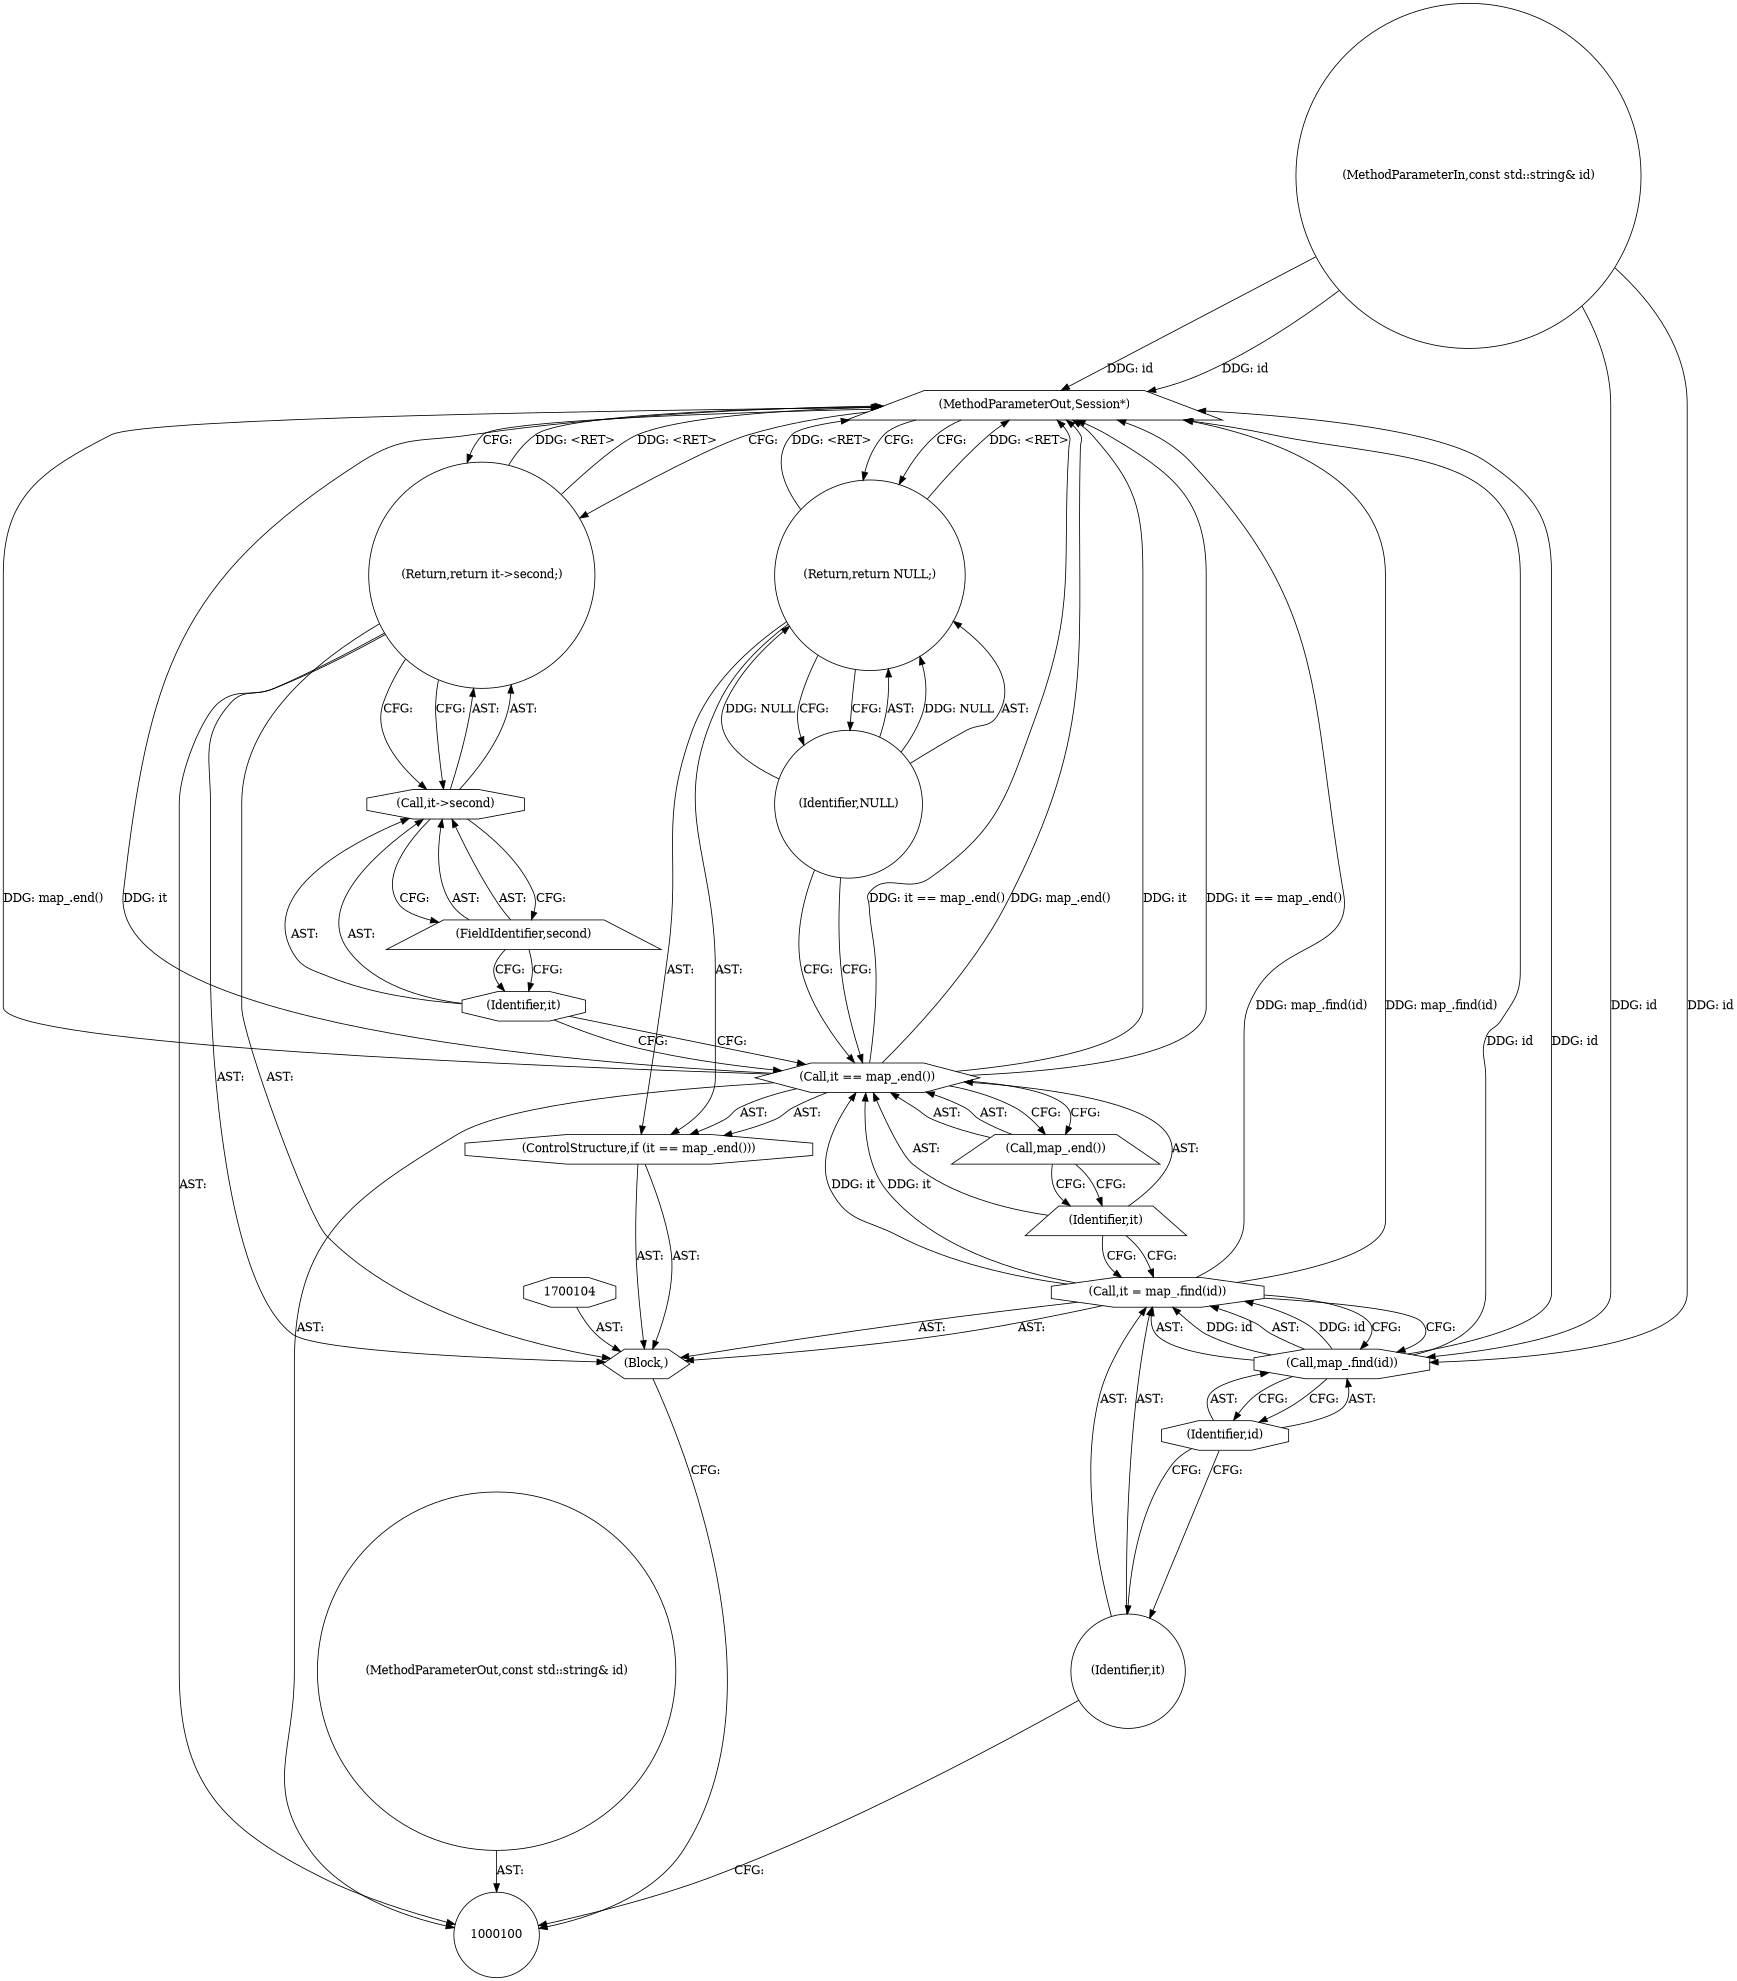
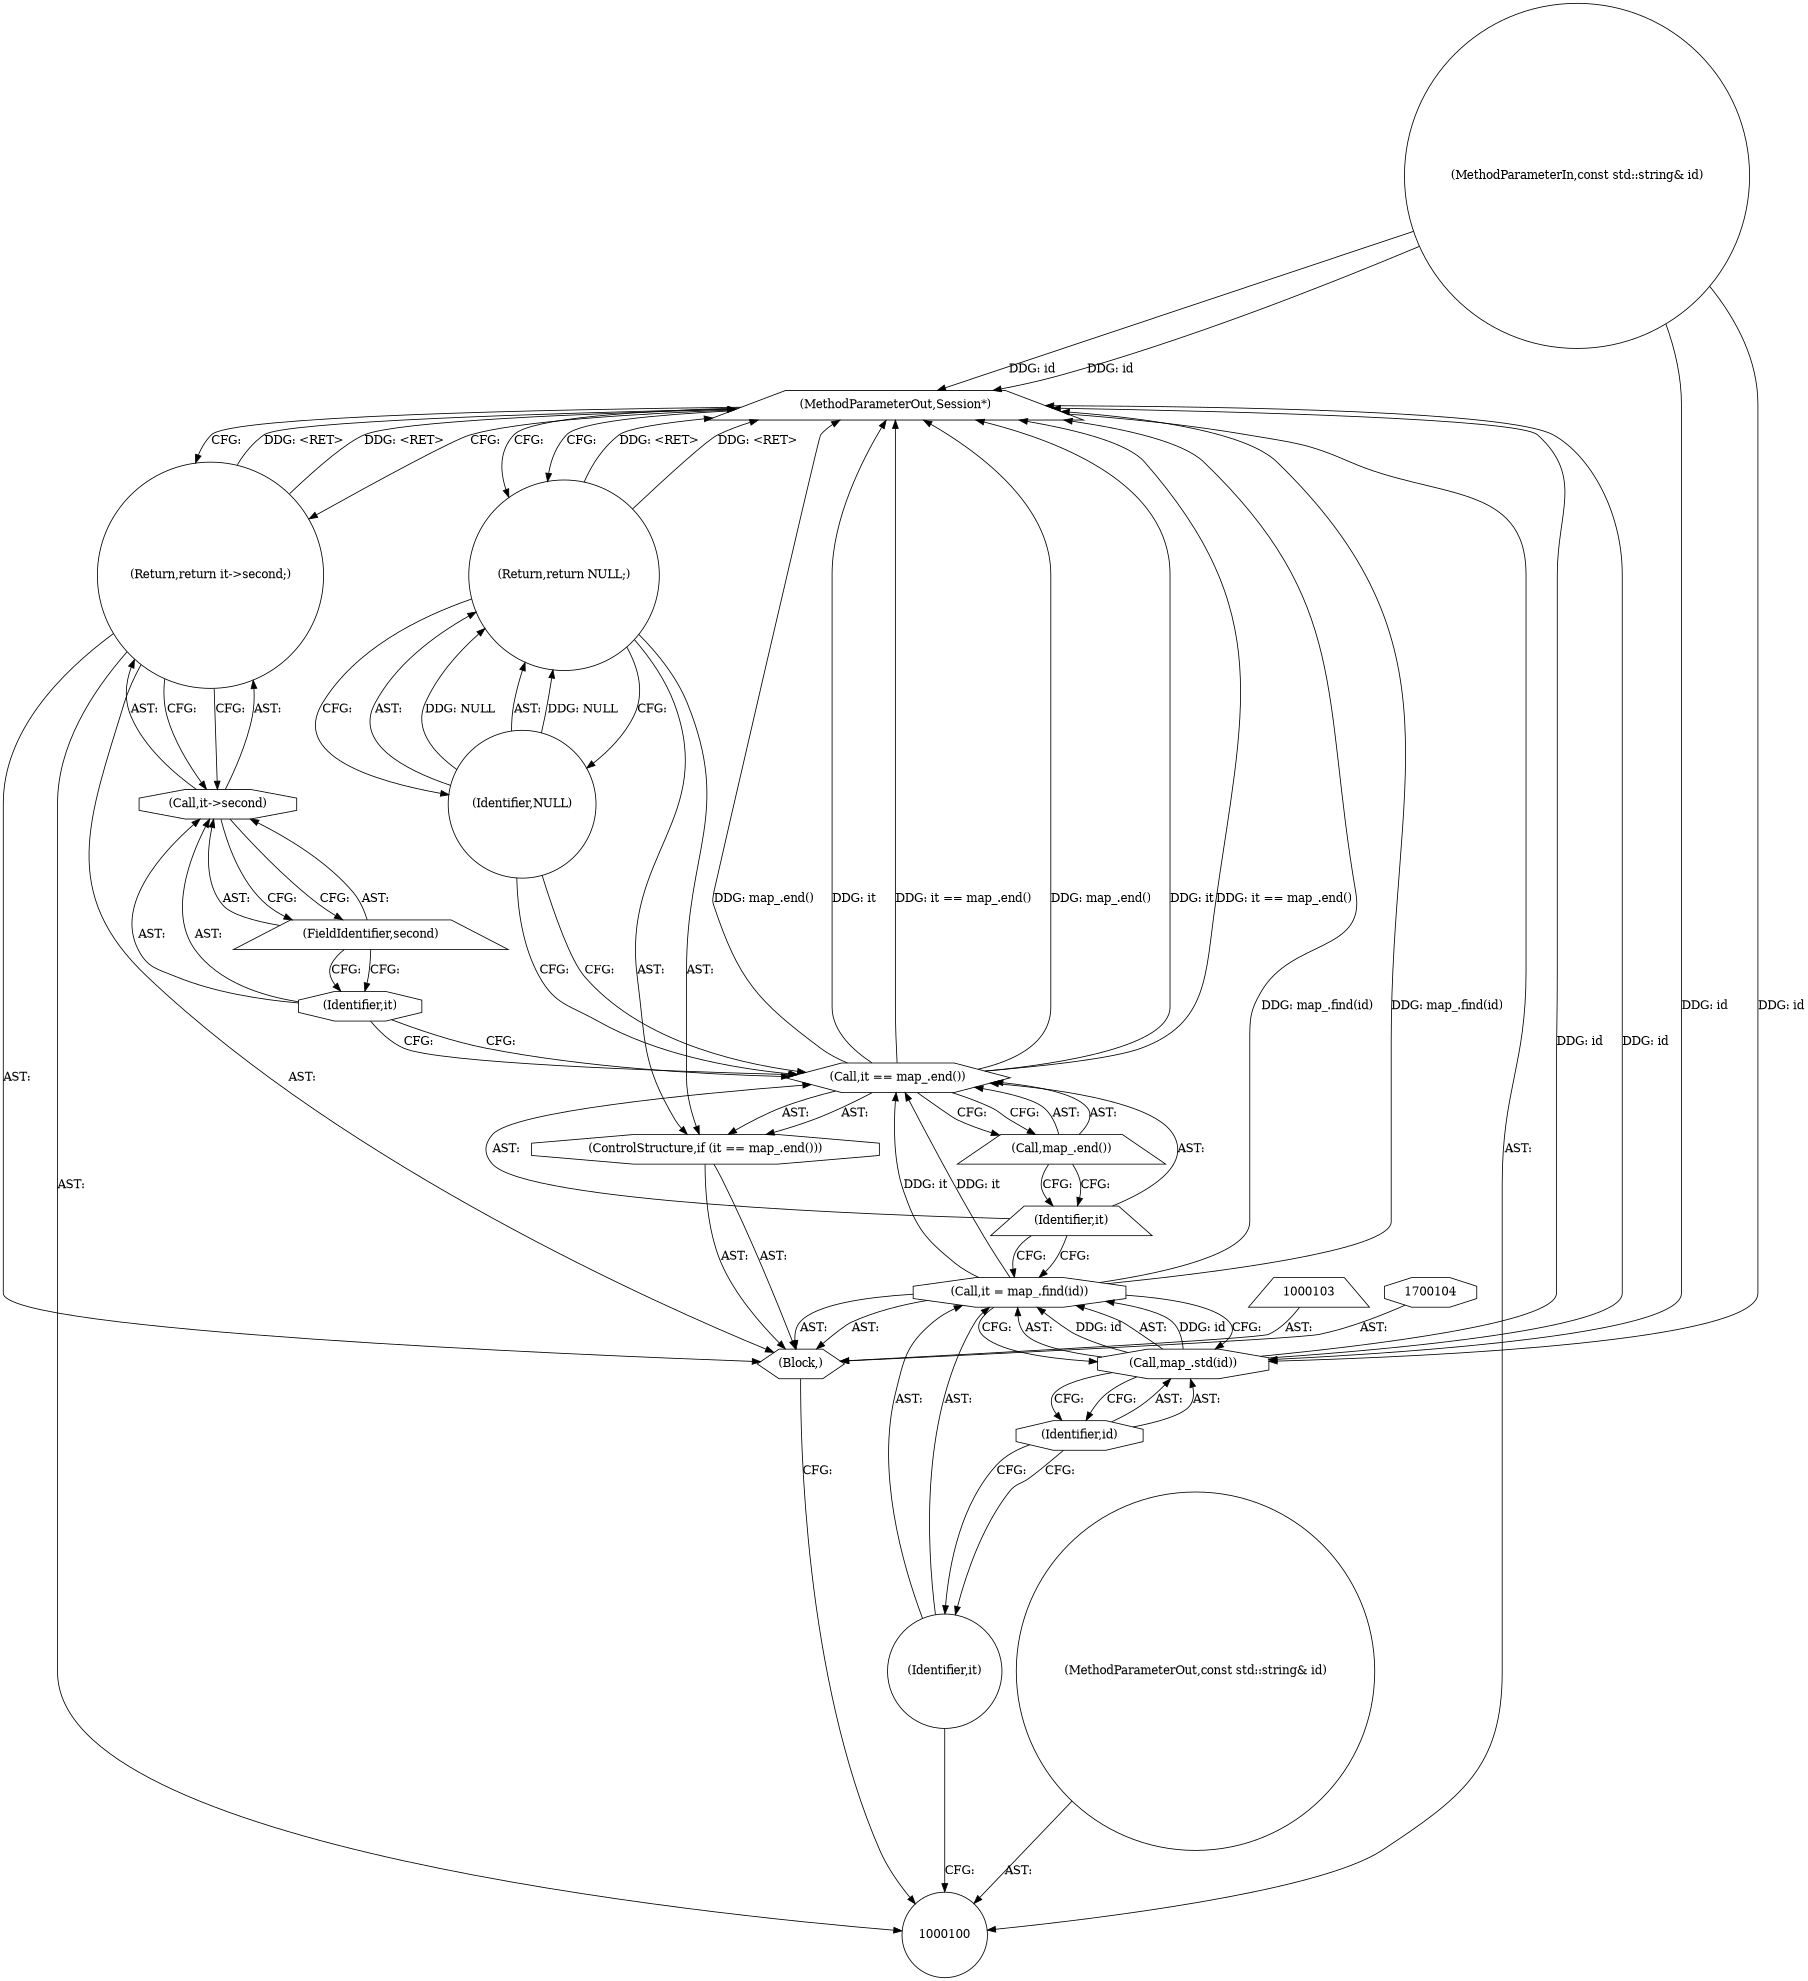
none -> (1309, 1292)
(1342, 1364) -> (1183, 1364)
(294, 1379) -> (1502, 1177)
